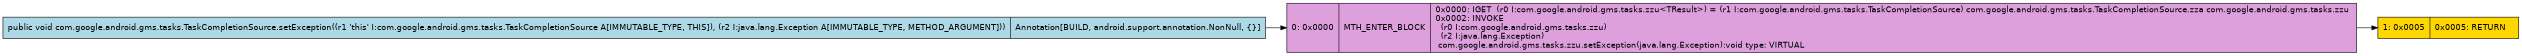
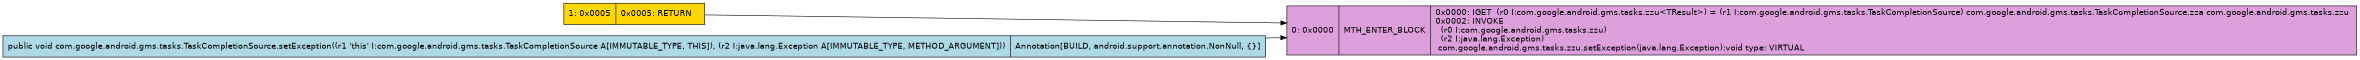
(2364, 28) -> (993, 19)
